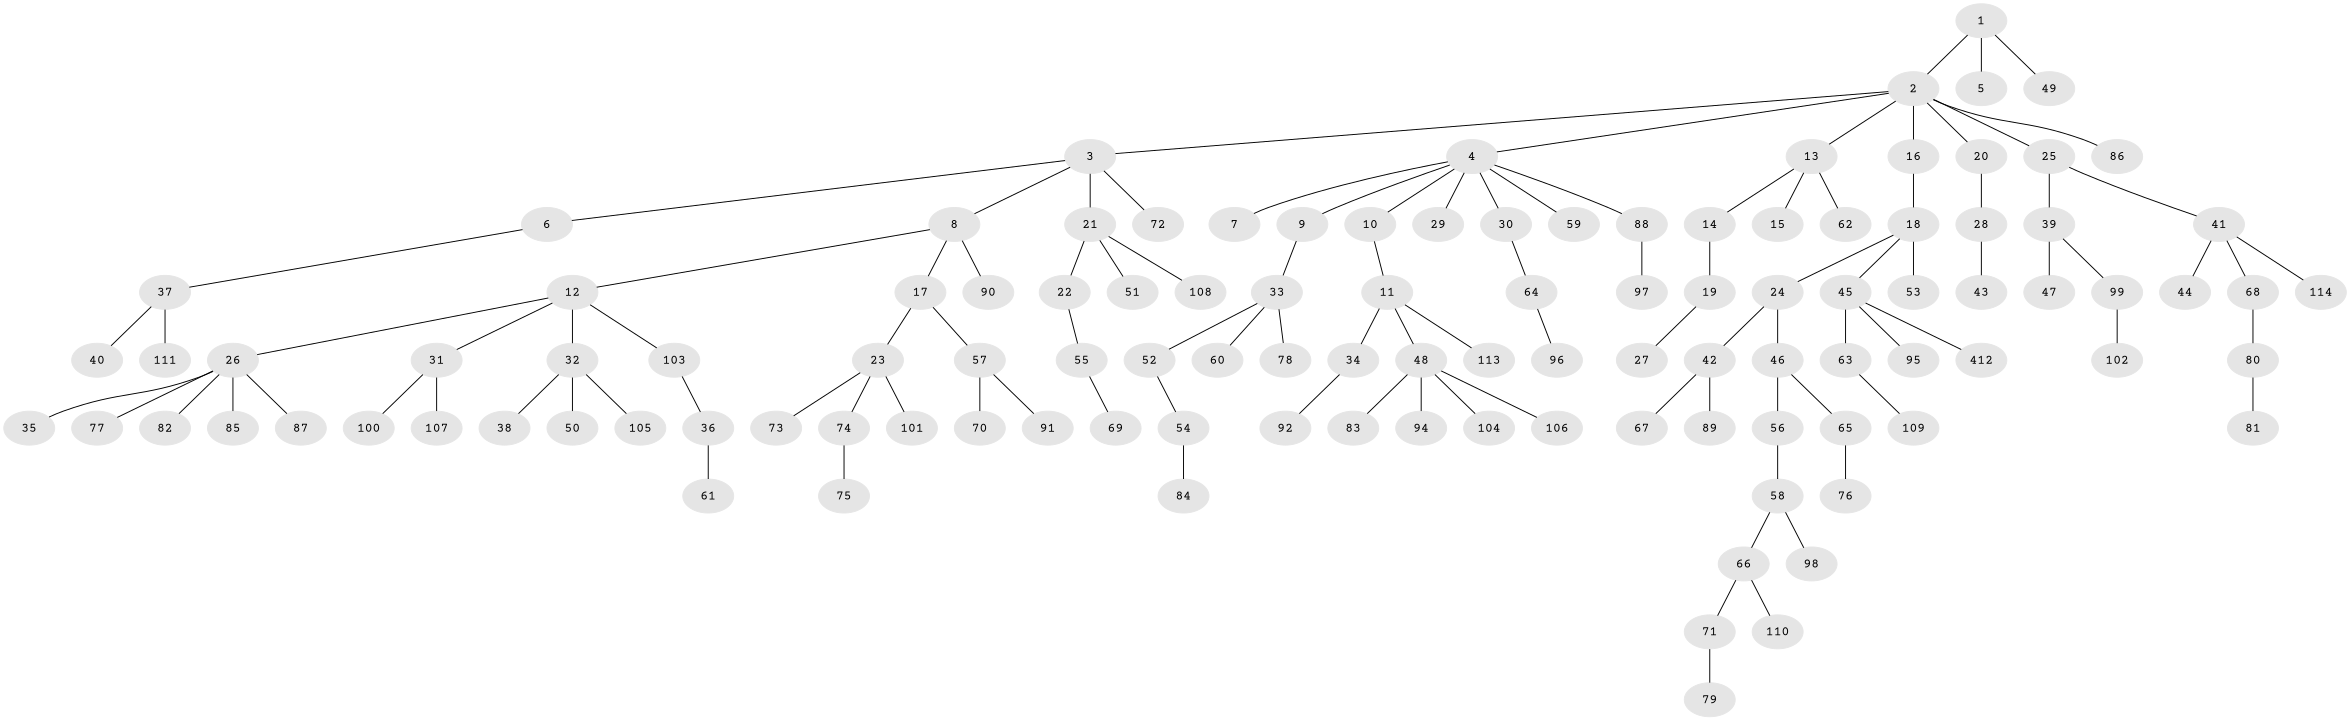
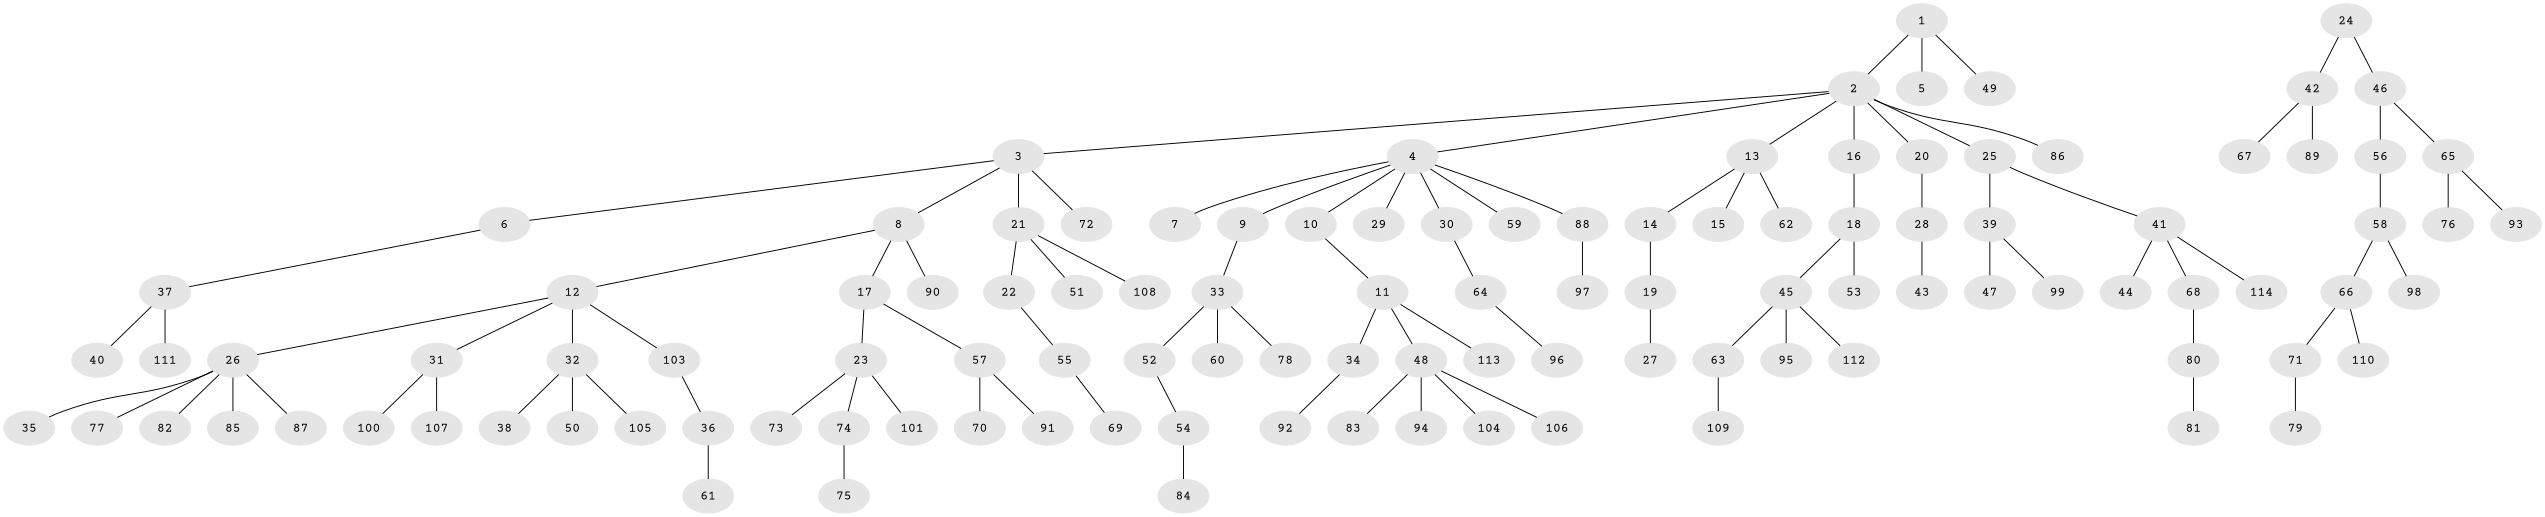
none -> (2516, 224)
(1846, 258) -> none
(1981, 360) -> (1854, 360)
(2117, 360) -> none
